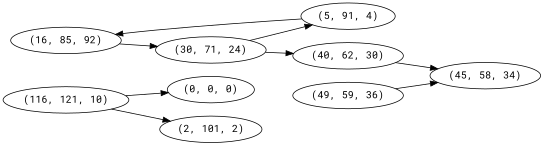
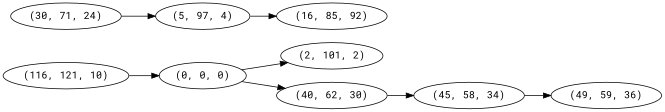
(348, 16) -> (203, 16)
(135, 45) -> none
(276, 53) -> (260, 84)
(413, 86) -> (534, 96)
(137, 114) -> (261, 67)
